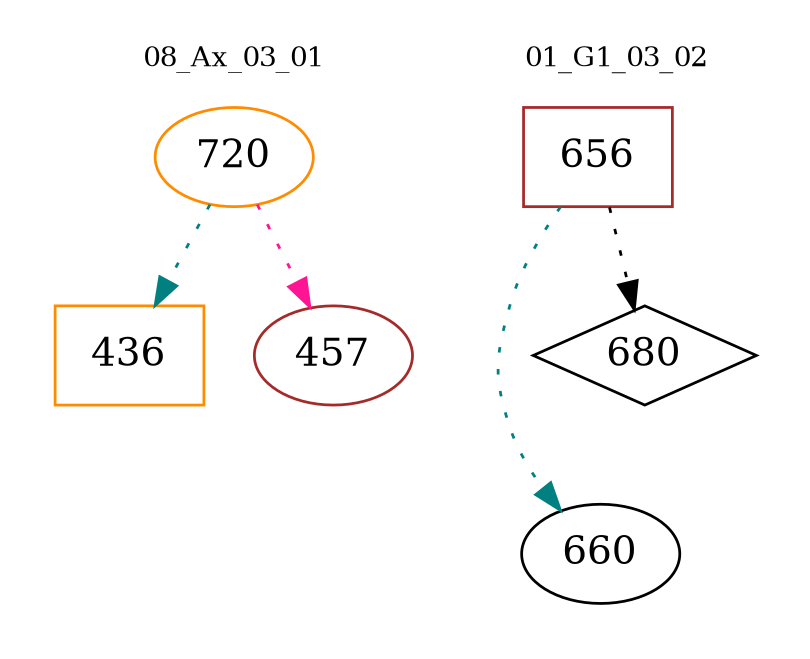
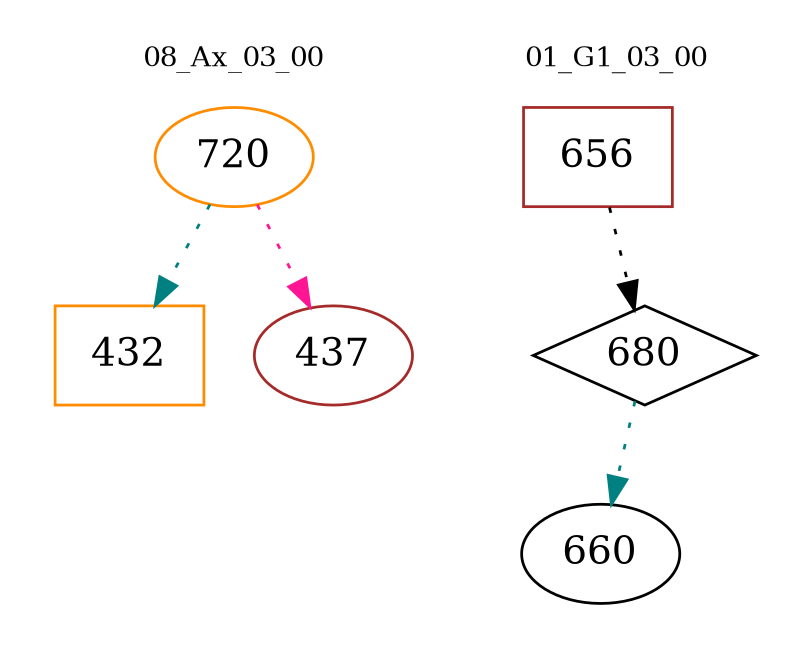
(234, 59) -> (234, 59)
(617, 59) -> (617, 59)
(500, 346) -> (626, 439)
(130, 355) -> (130, 355)
(333, 355) -> (333, 355)
